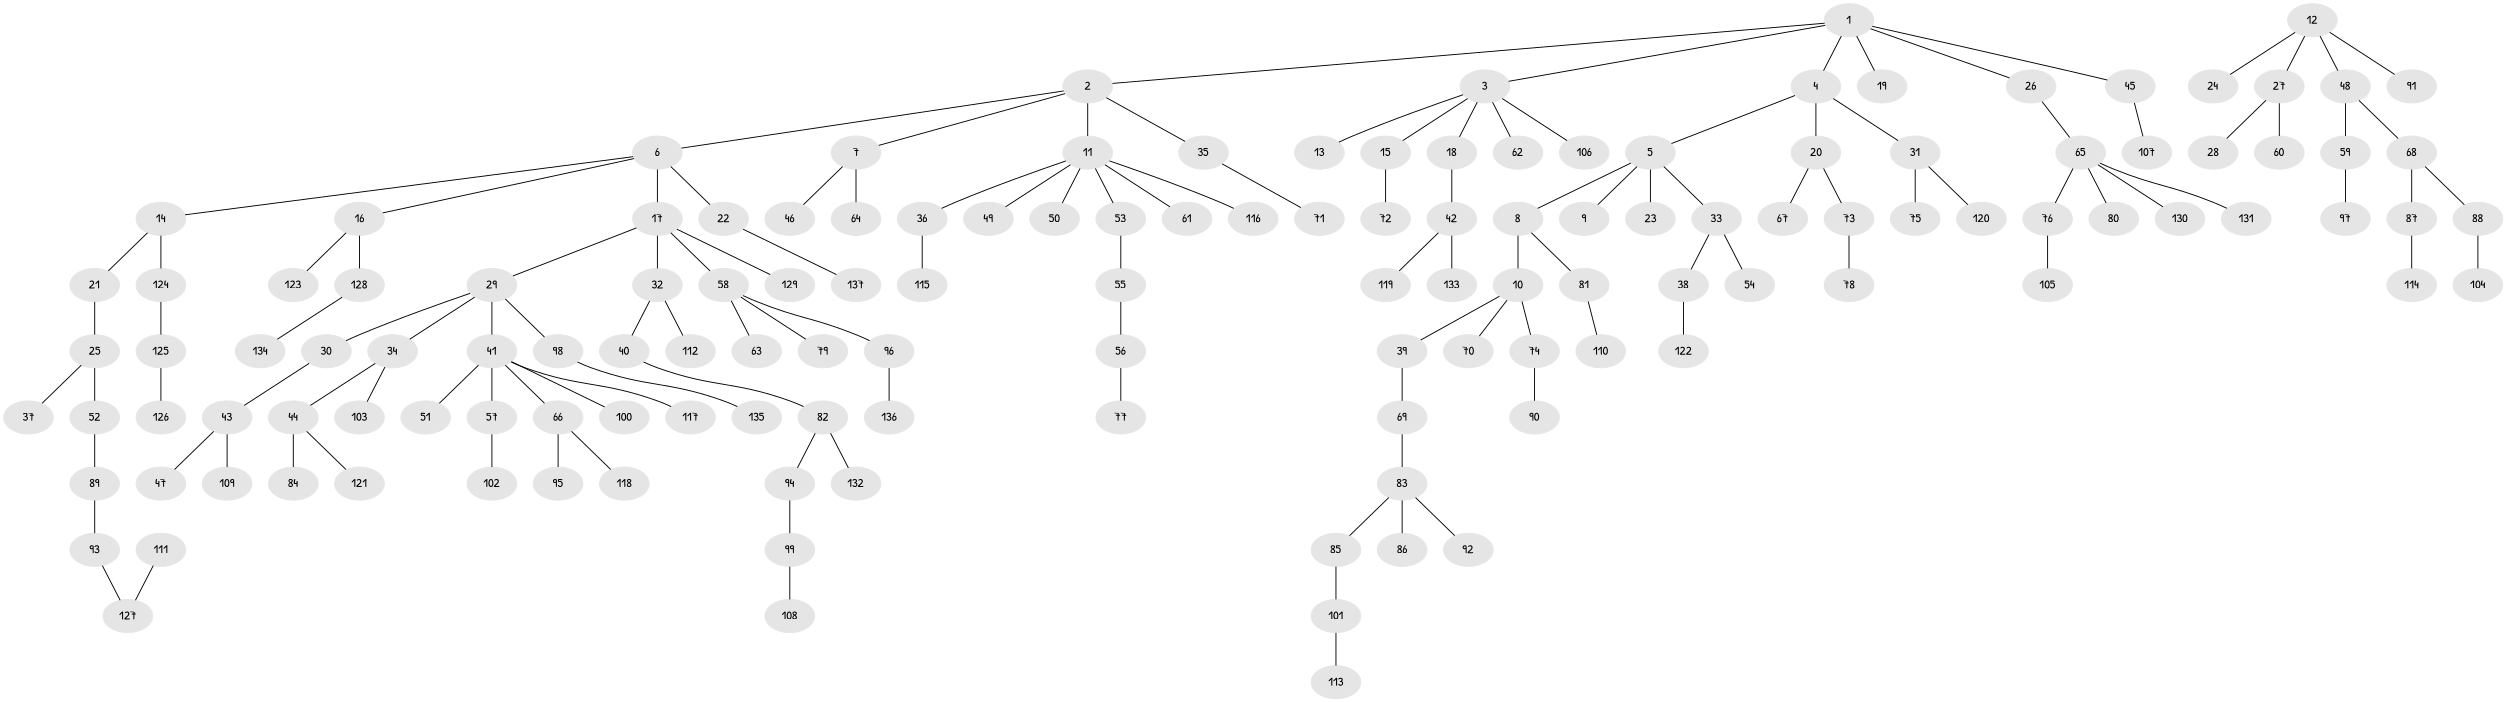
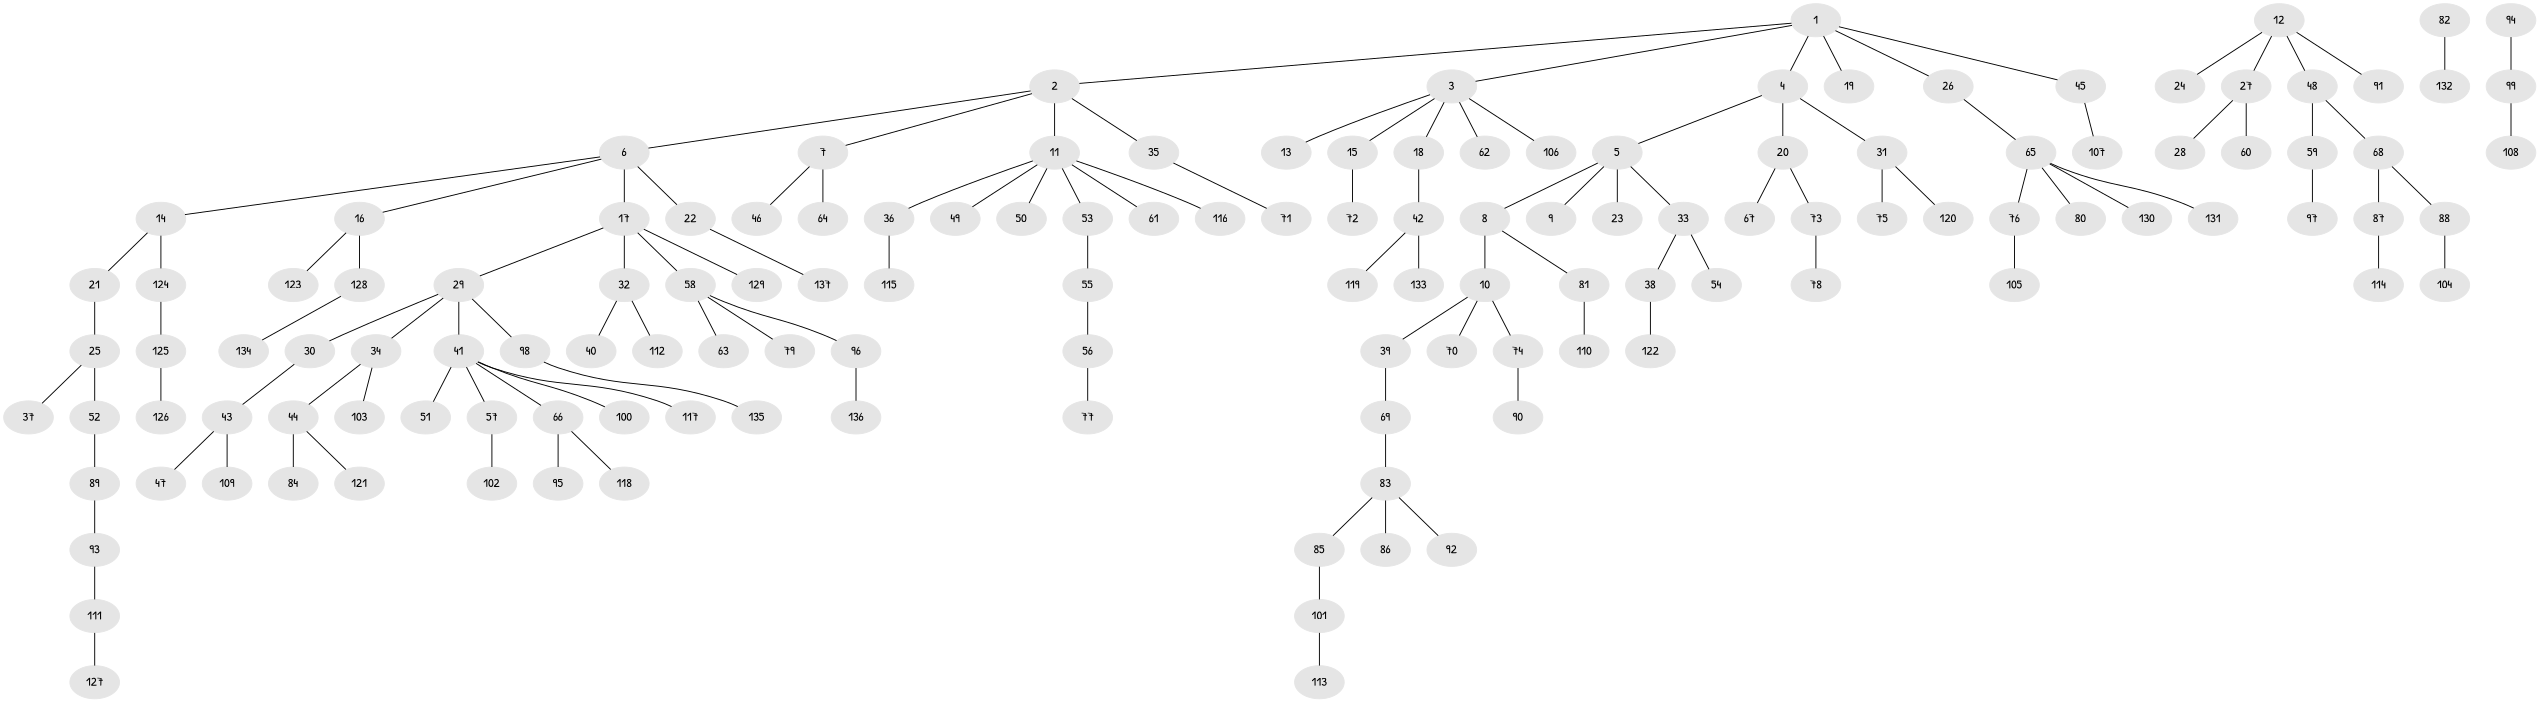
(724, 384) -> none
(806, 451) -> none
(111, 583) -> (95, 583)
